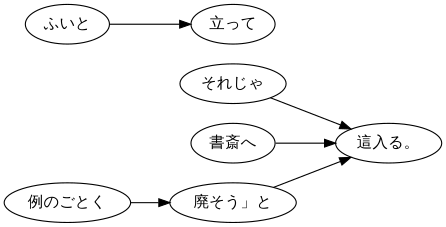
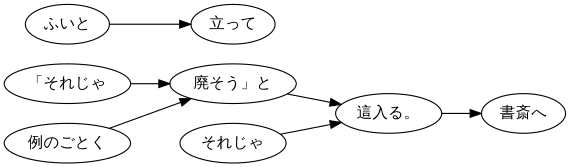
none -> (67, 84)
(300, 143) -> (456, 113)
